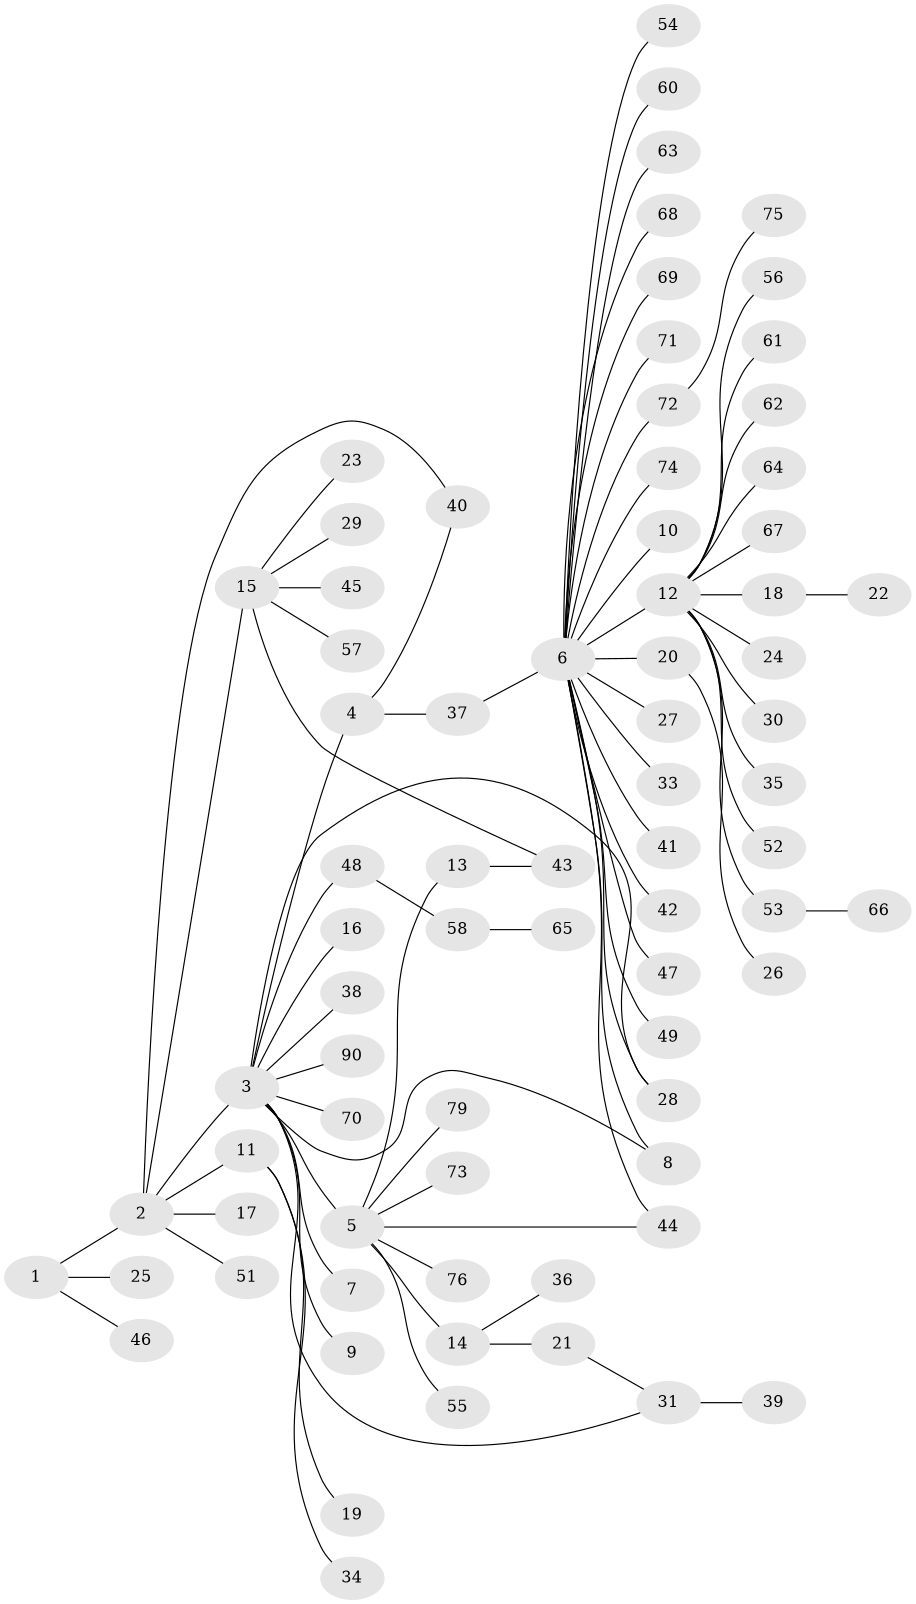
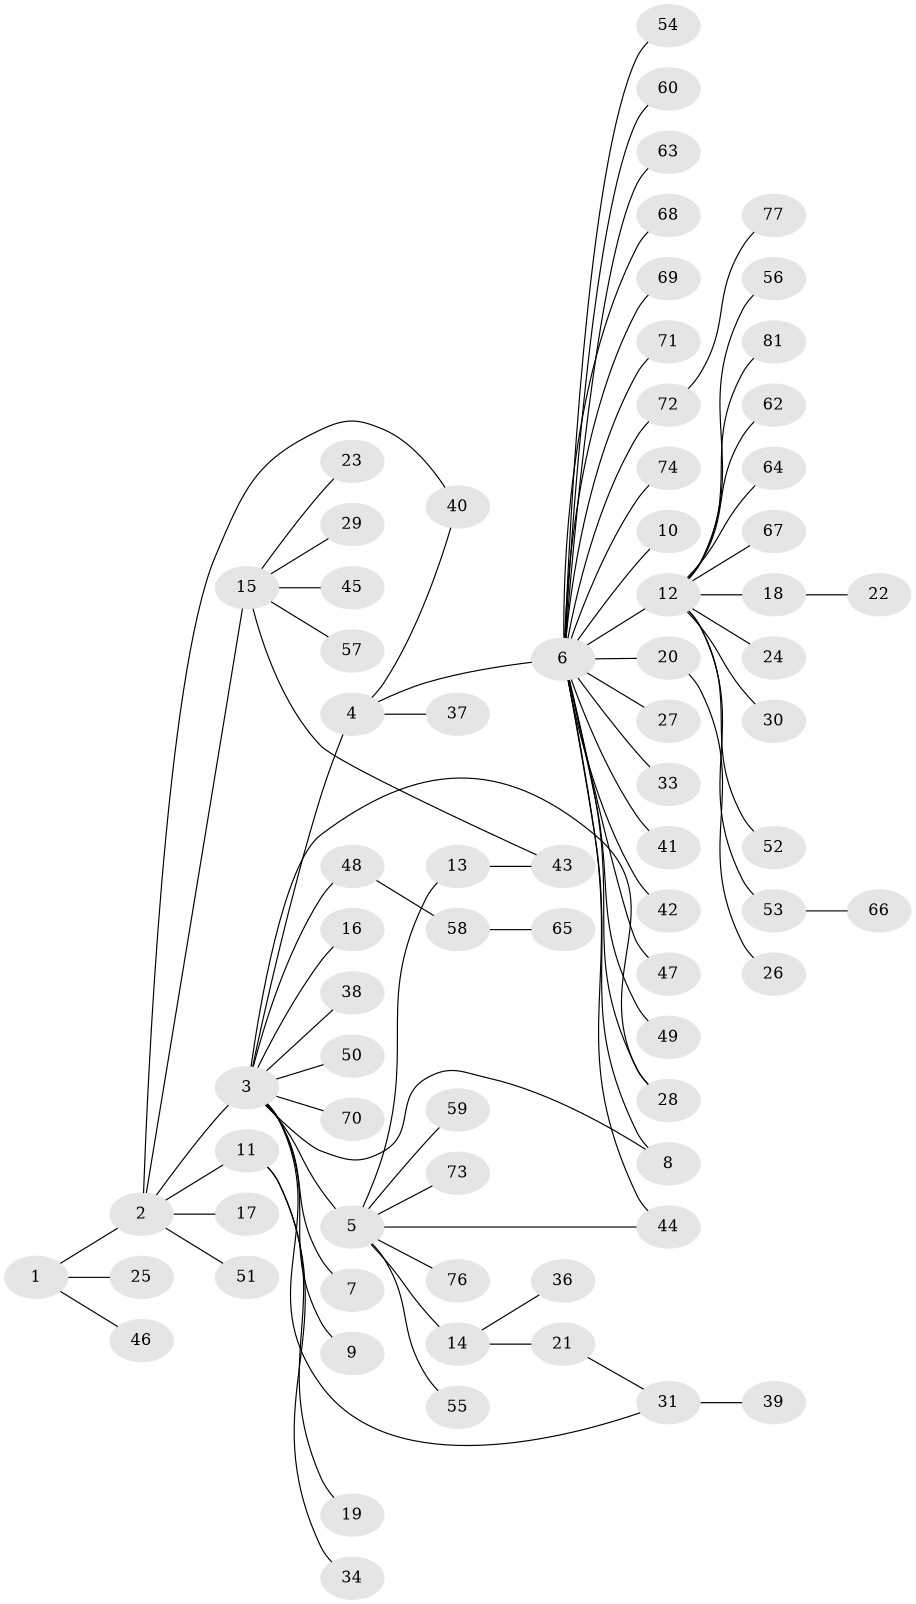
(774, 215) -> (774, 215)
(774, 342) -> (774, 342)
(511, 687) -> (453, 676)
(774, 784) -> none
(352, 1056) -> (352, 1056)
(458, 1110) -> (458, 1110)
